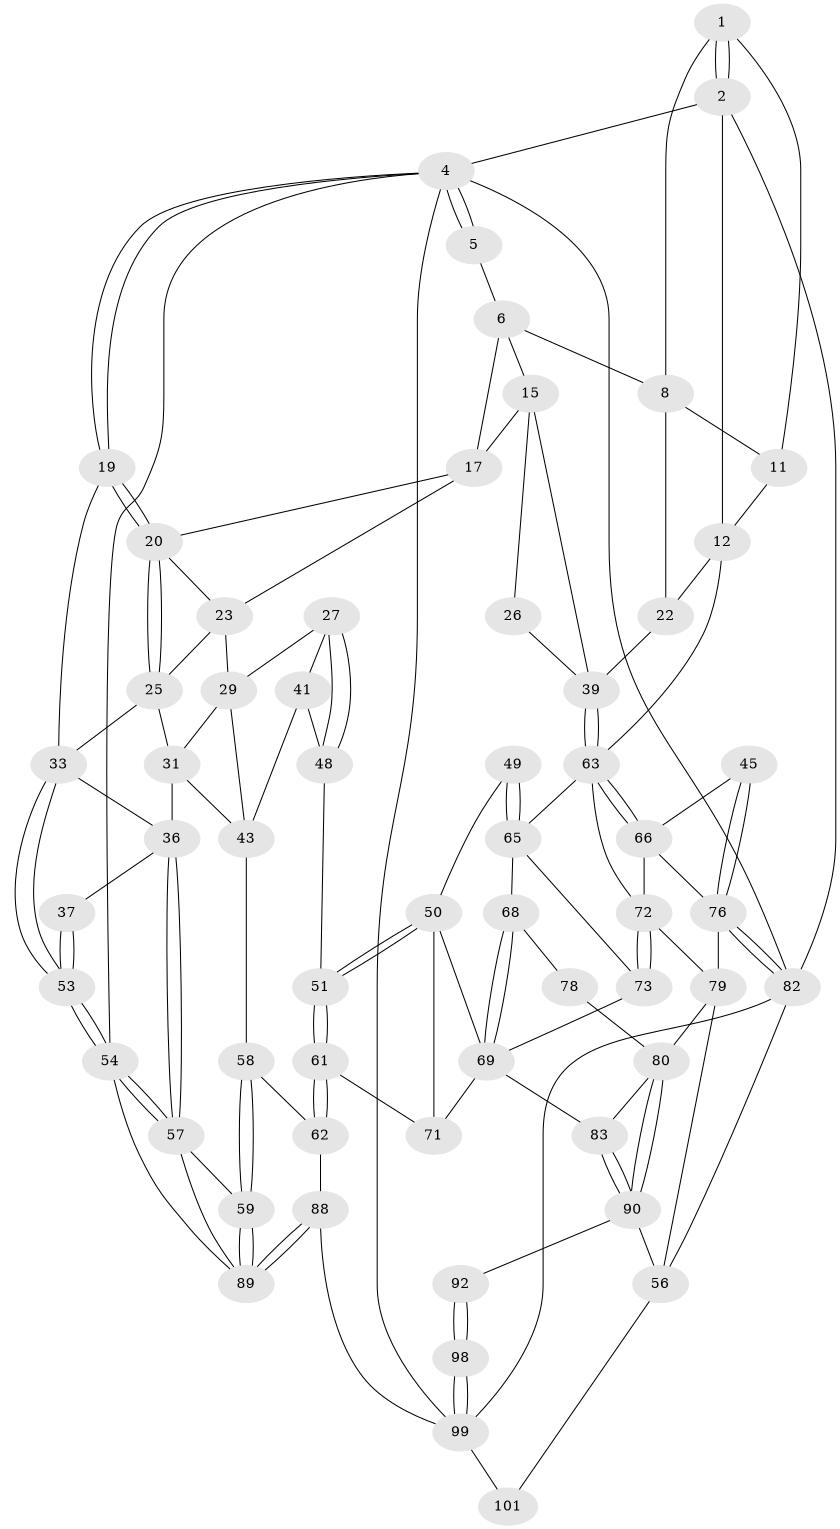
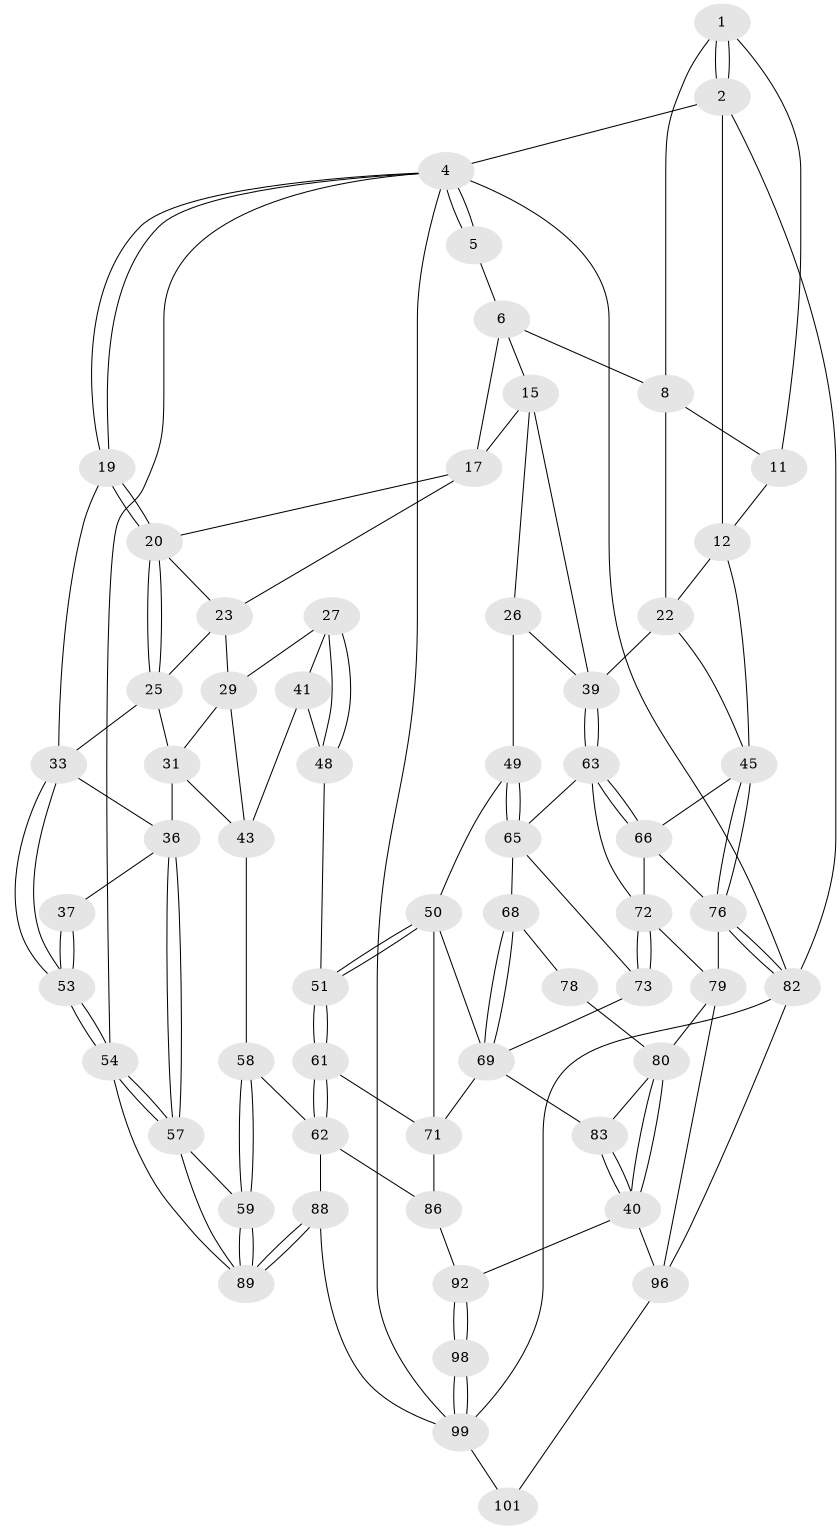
(684, 666) -> (744, 653)
none -> (715, 687)
none -> (513, 690)
none -> (434, 1210)
(633, 1210) -> (633, 1210)
(661, 1284) -> (661, 1284)
